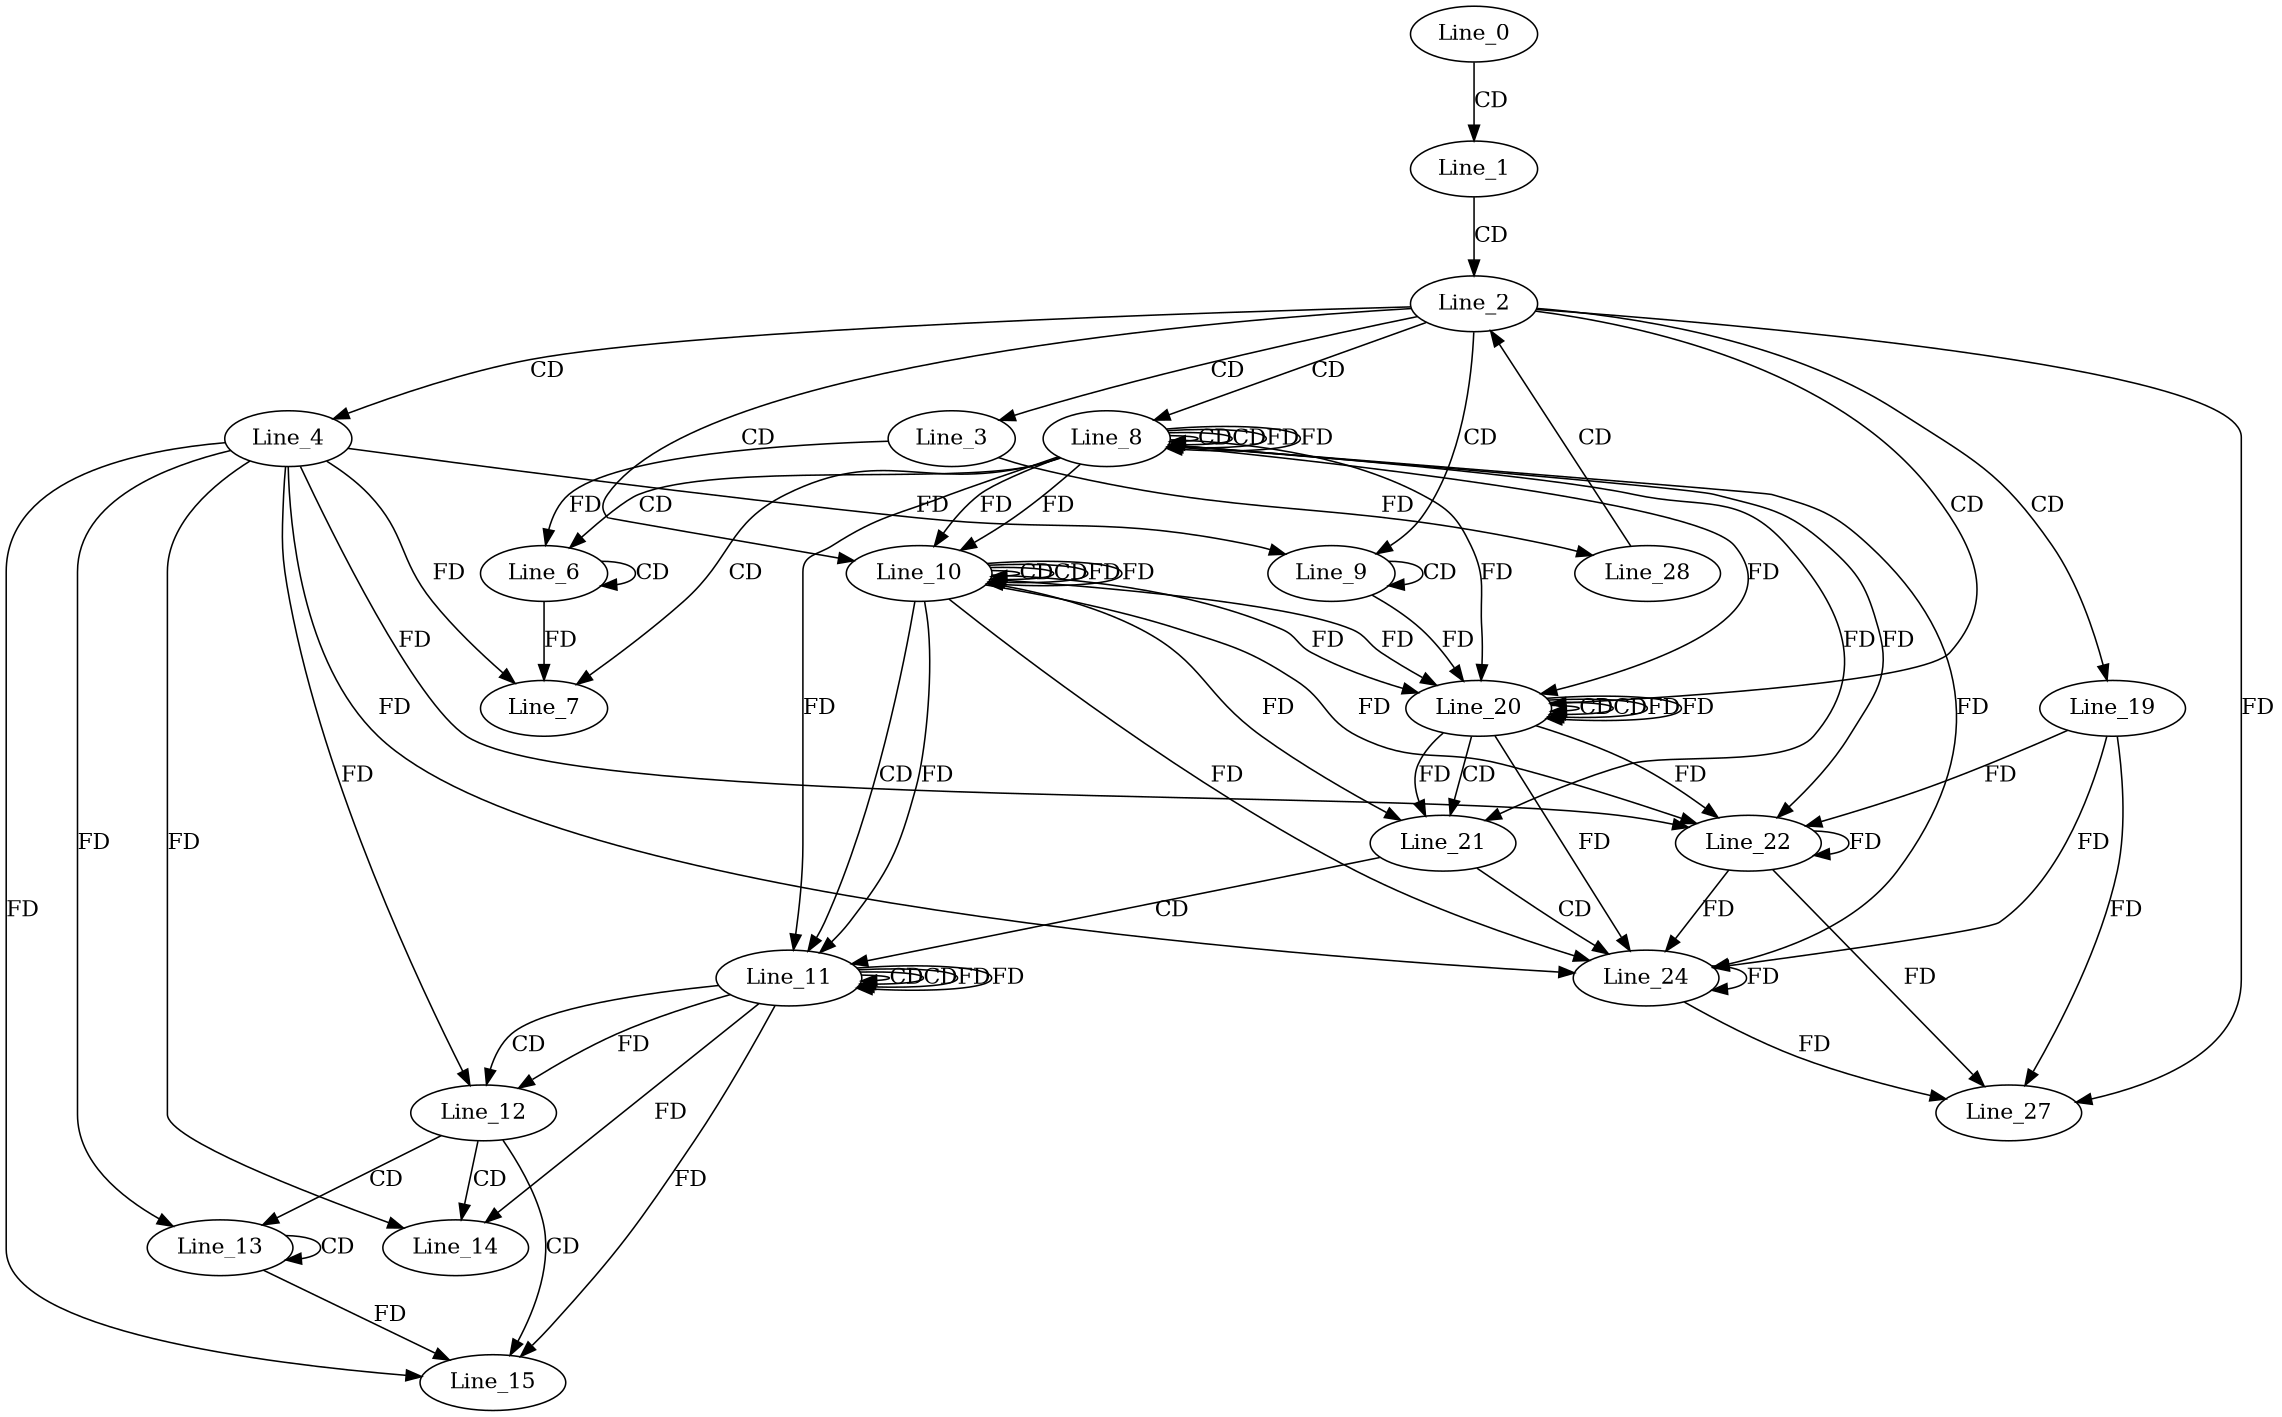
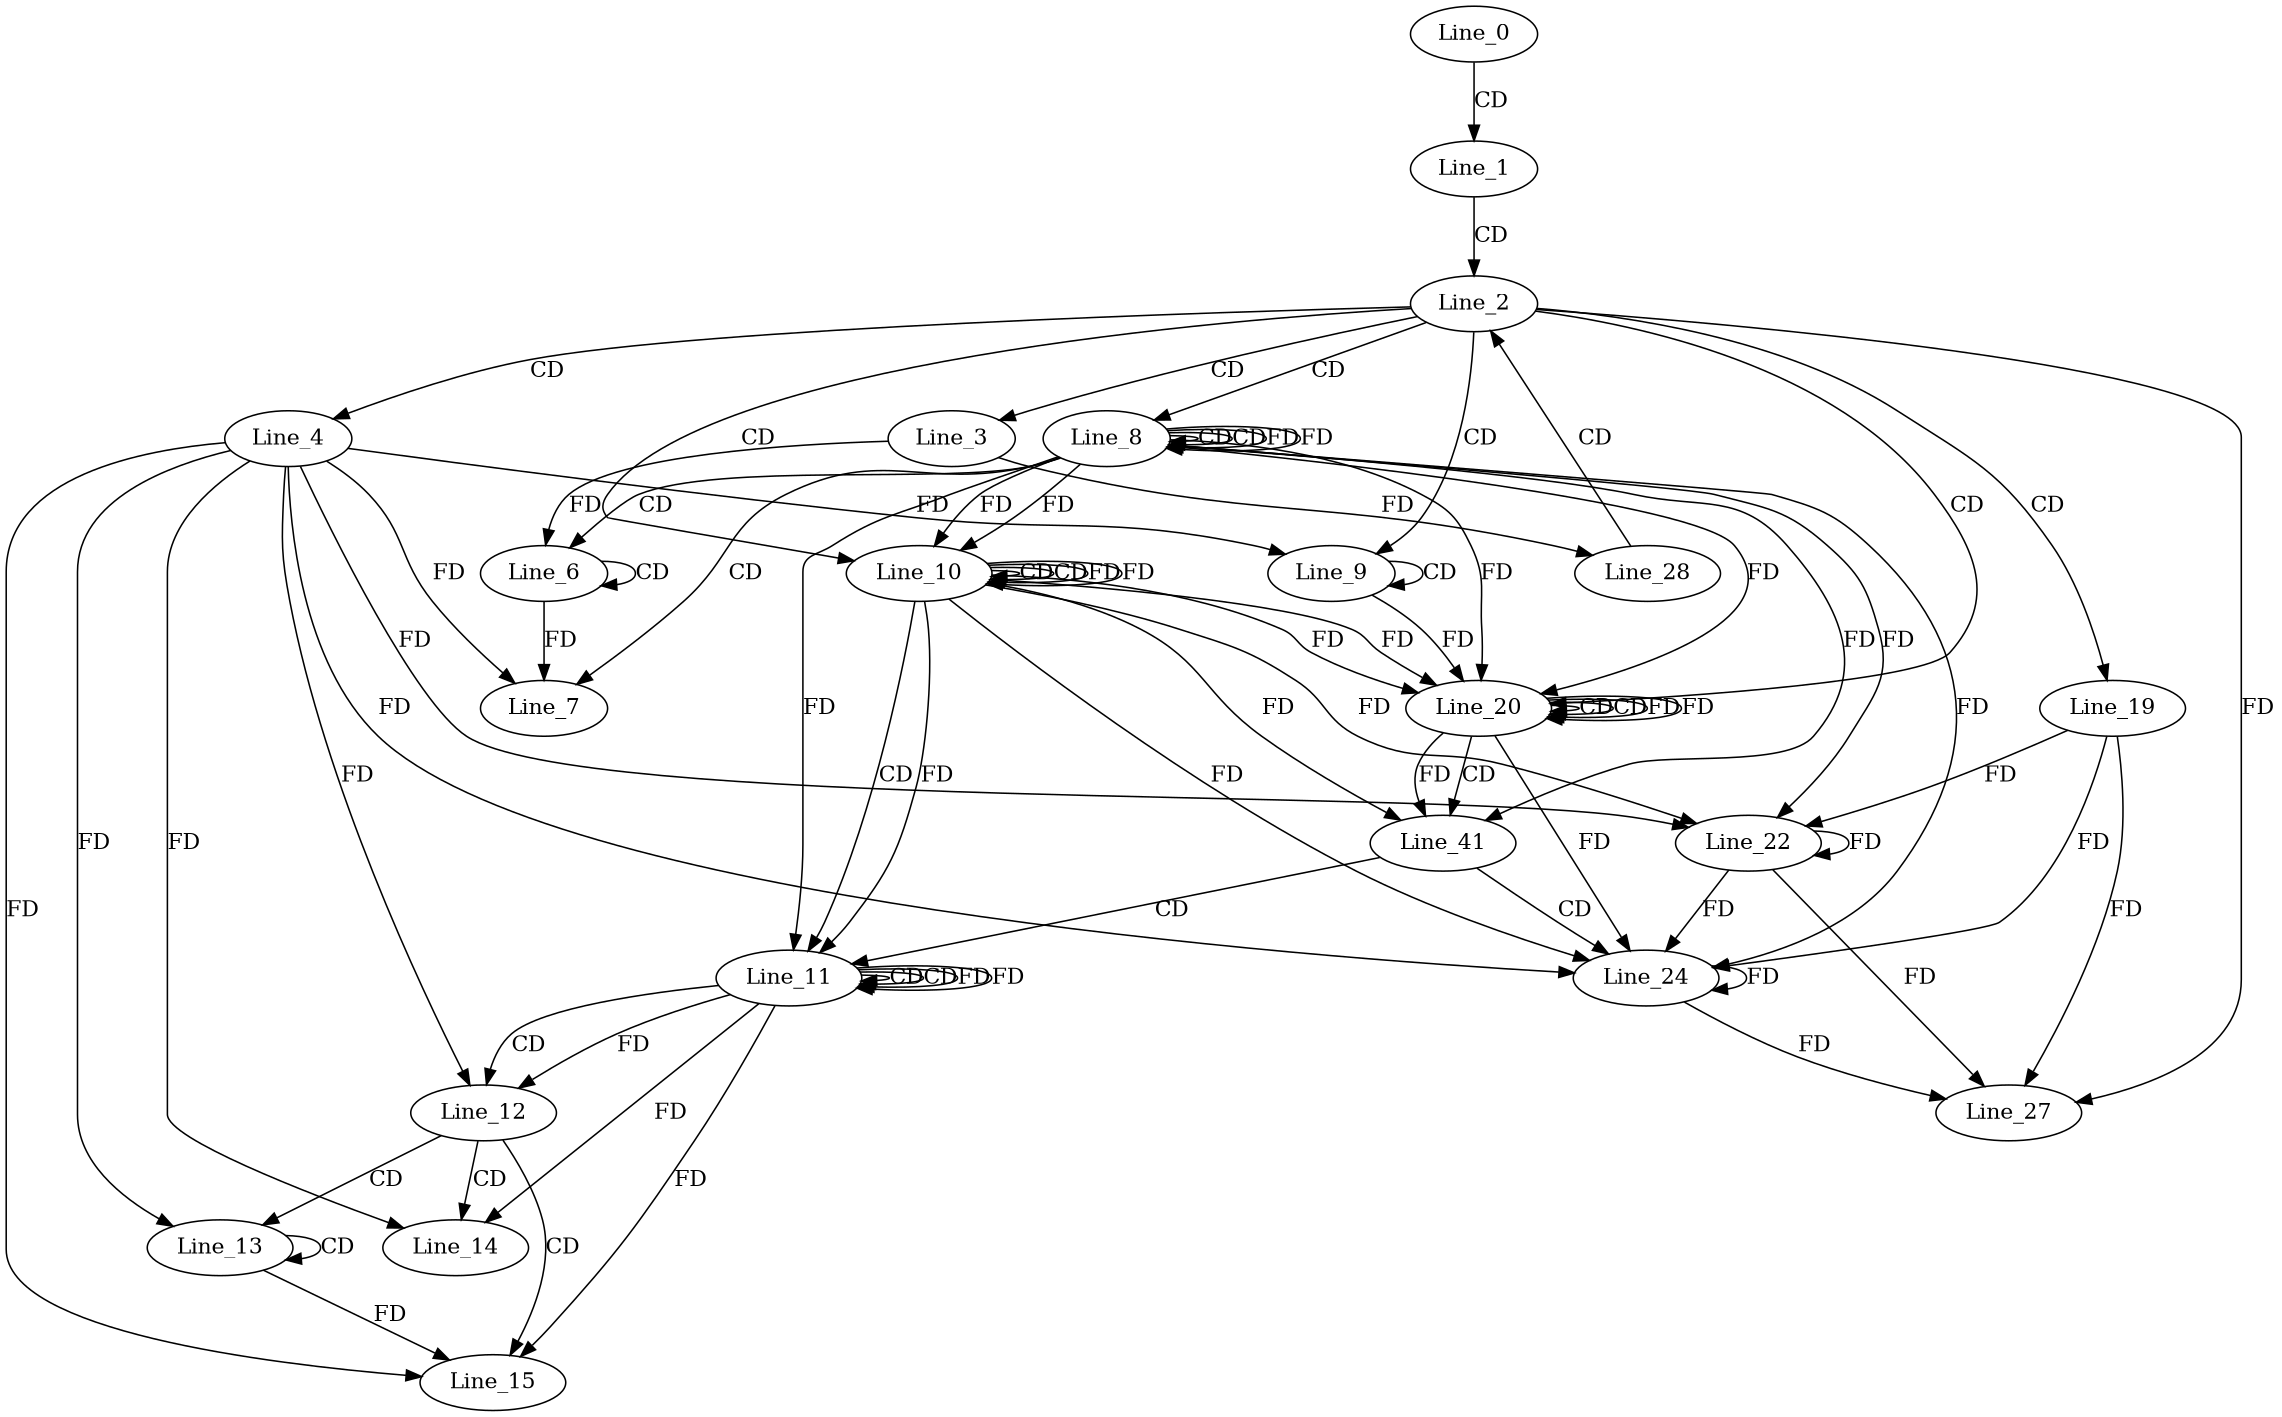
(1620, 757) -> none
(1443, 843) -> (1443, 843)
